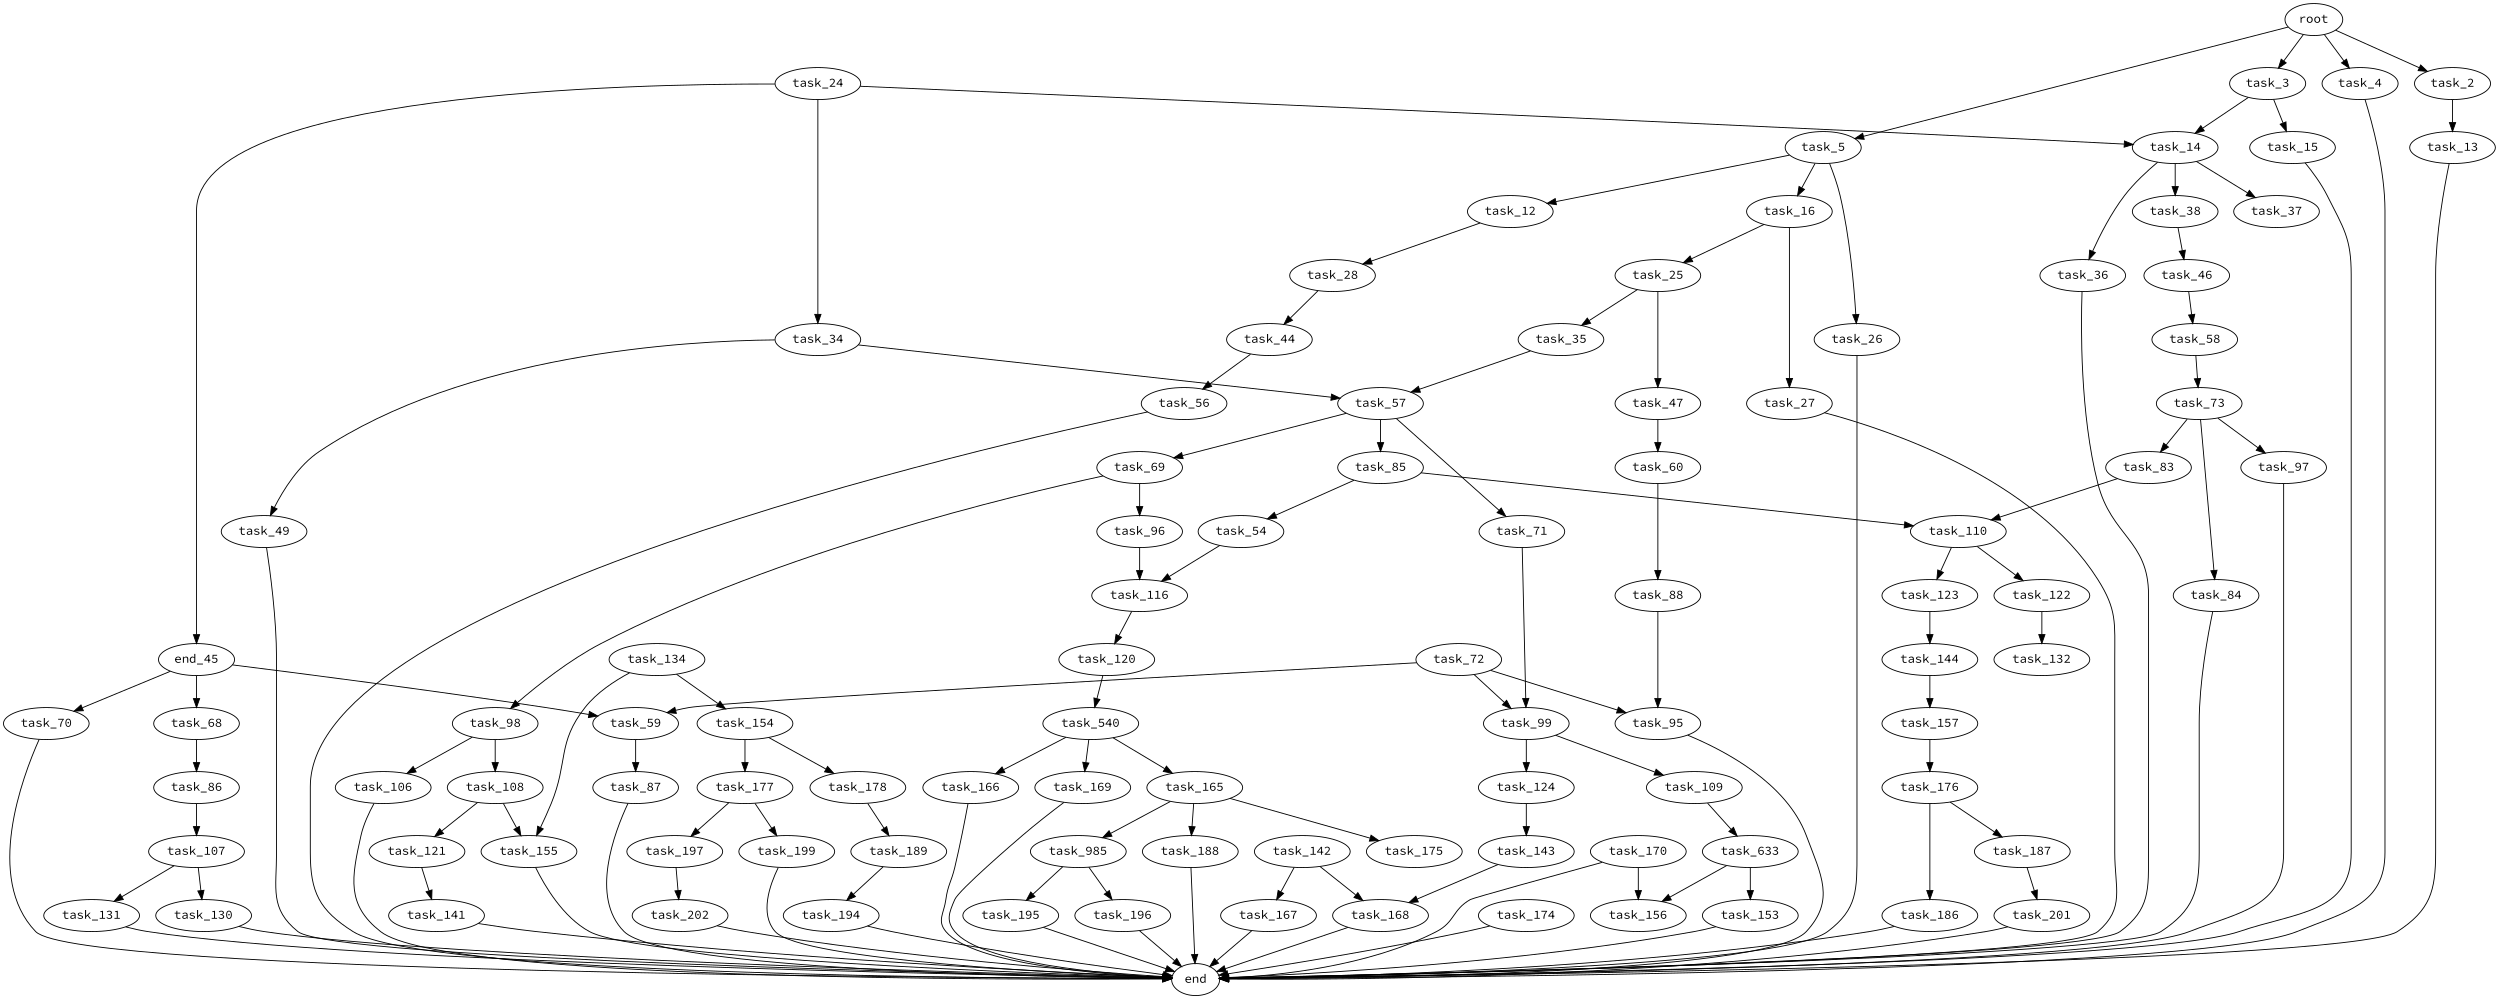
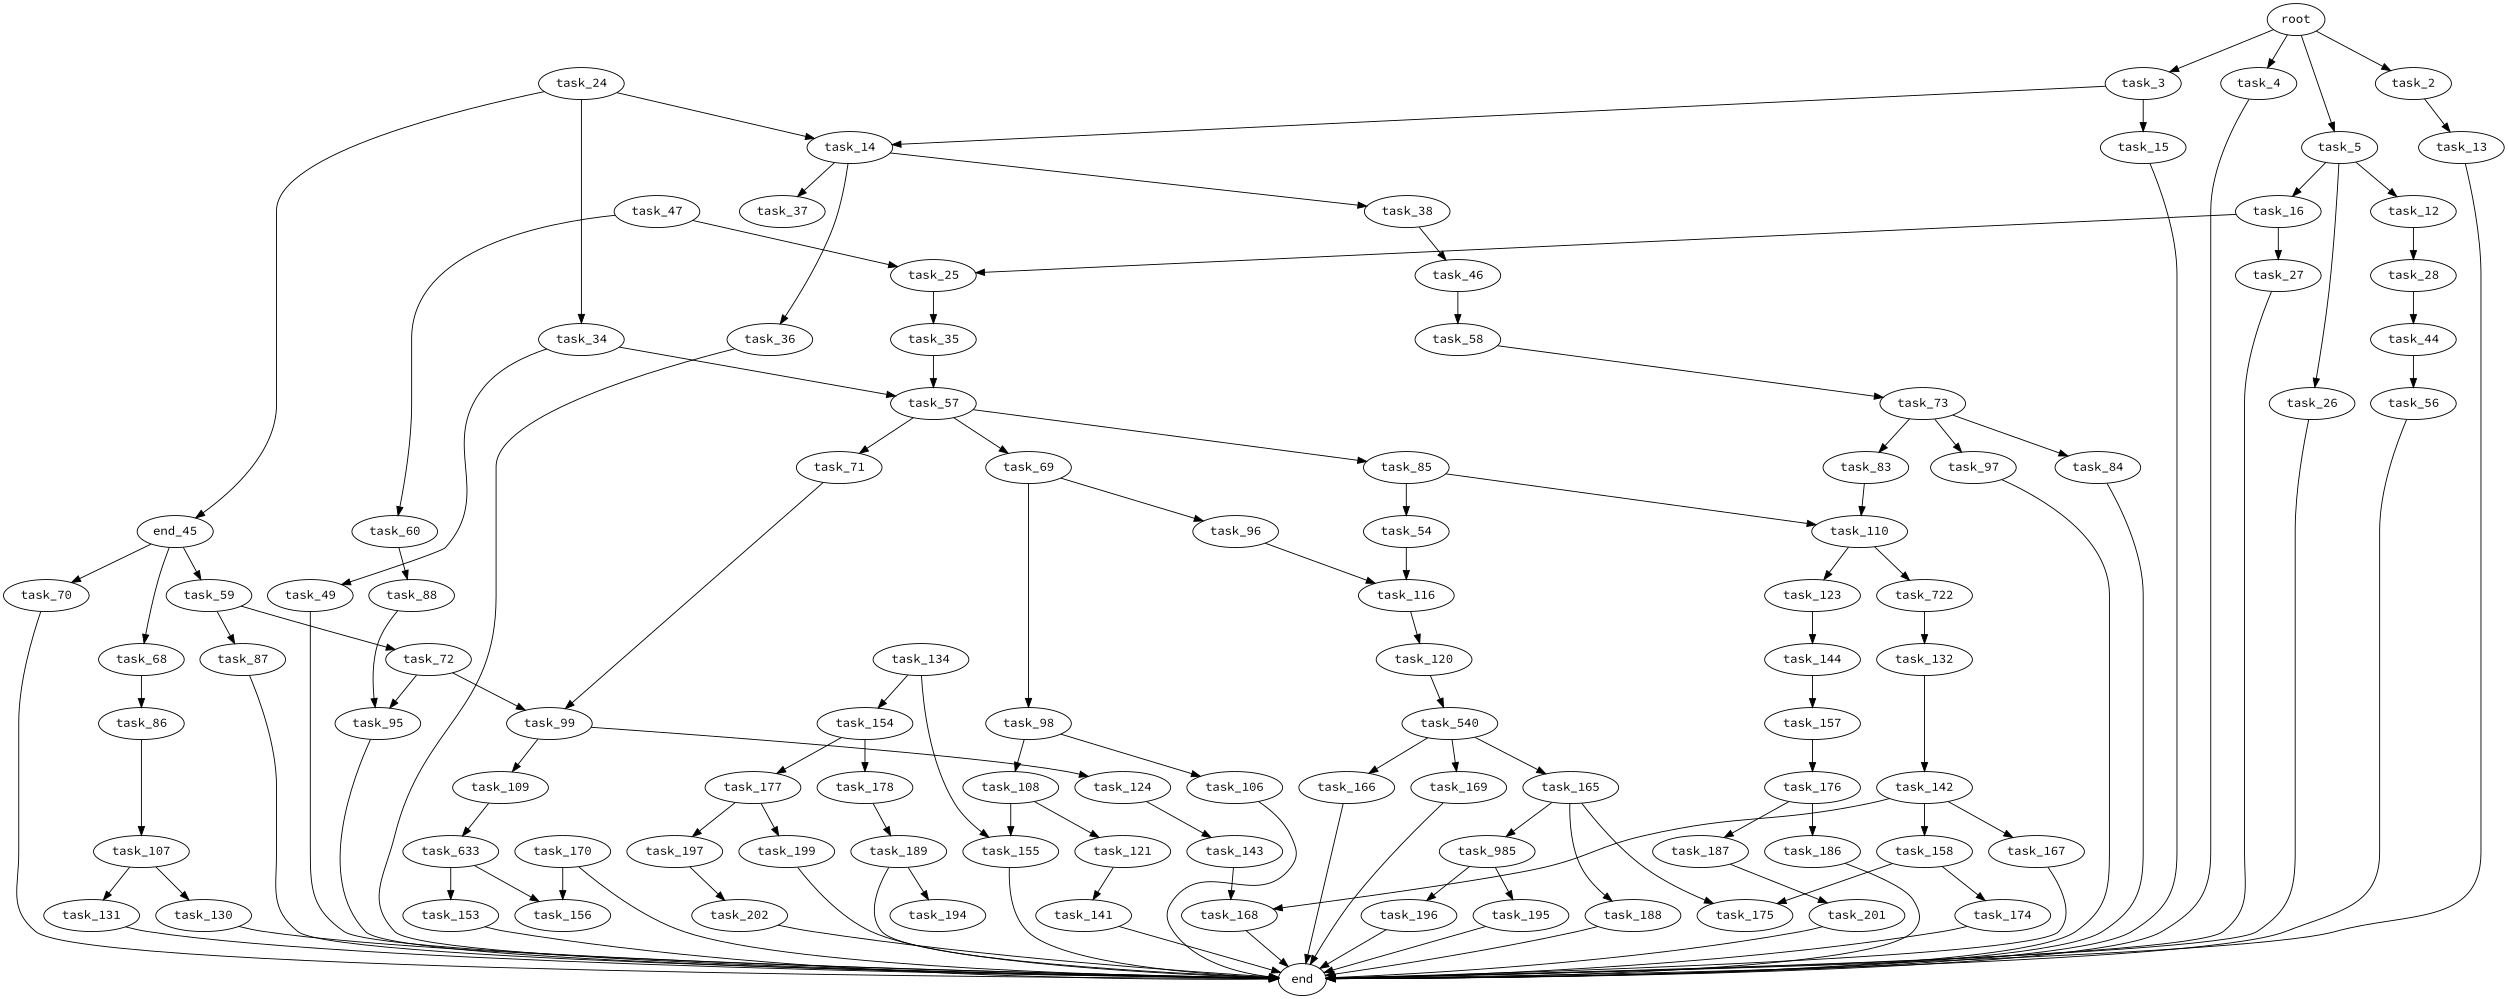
(1658, 335) -> (791, 243)
(2042, 596) -> (1925, 596)
(1046, 684) -> (317, 628)
none -> (1925, 719)
none -> (1925, 852)
(1022, 955) -> (1039, 963)
